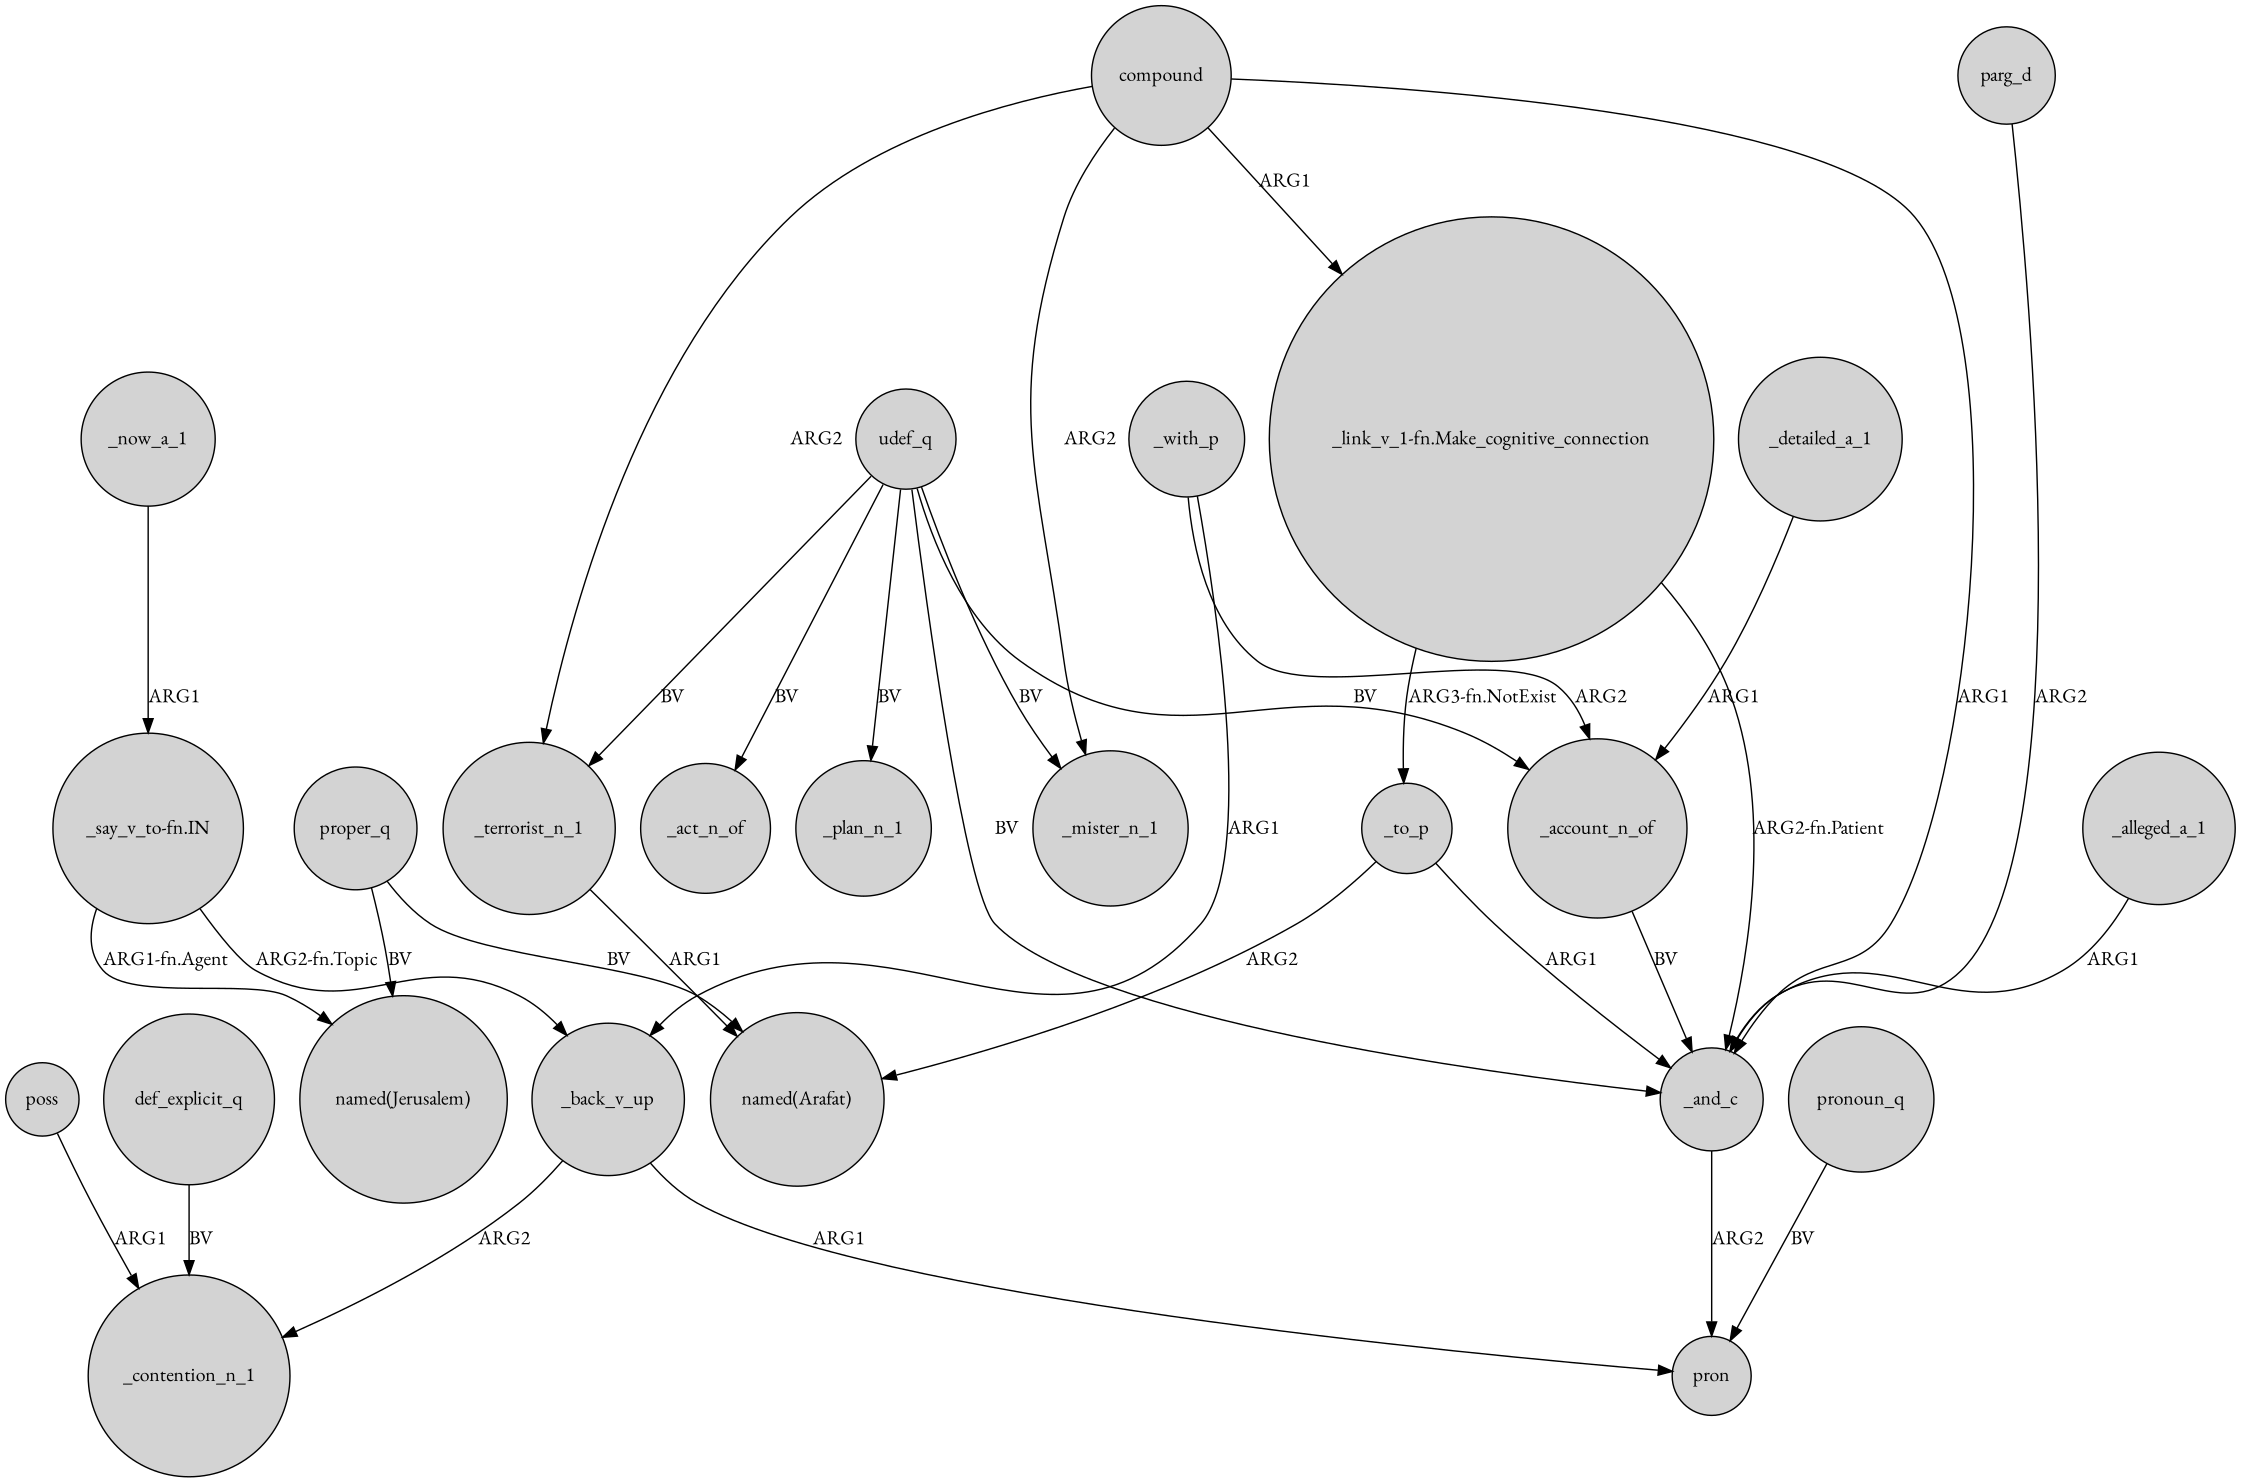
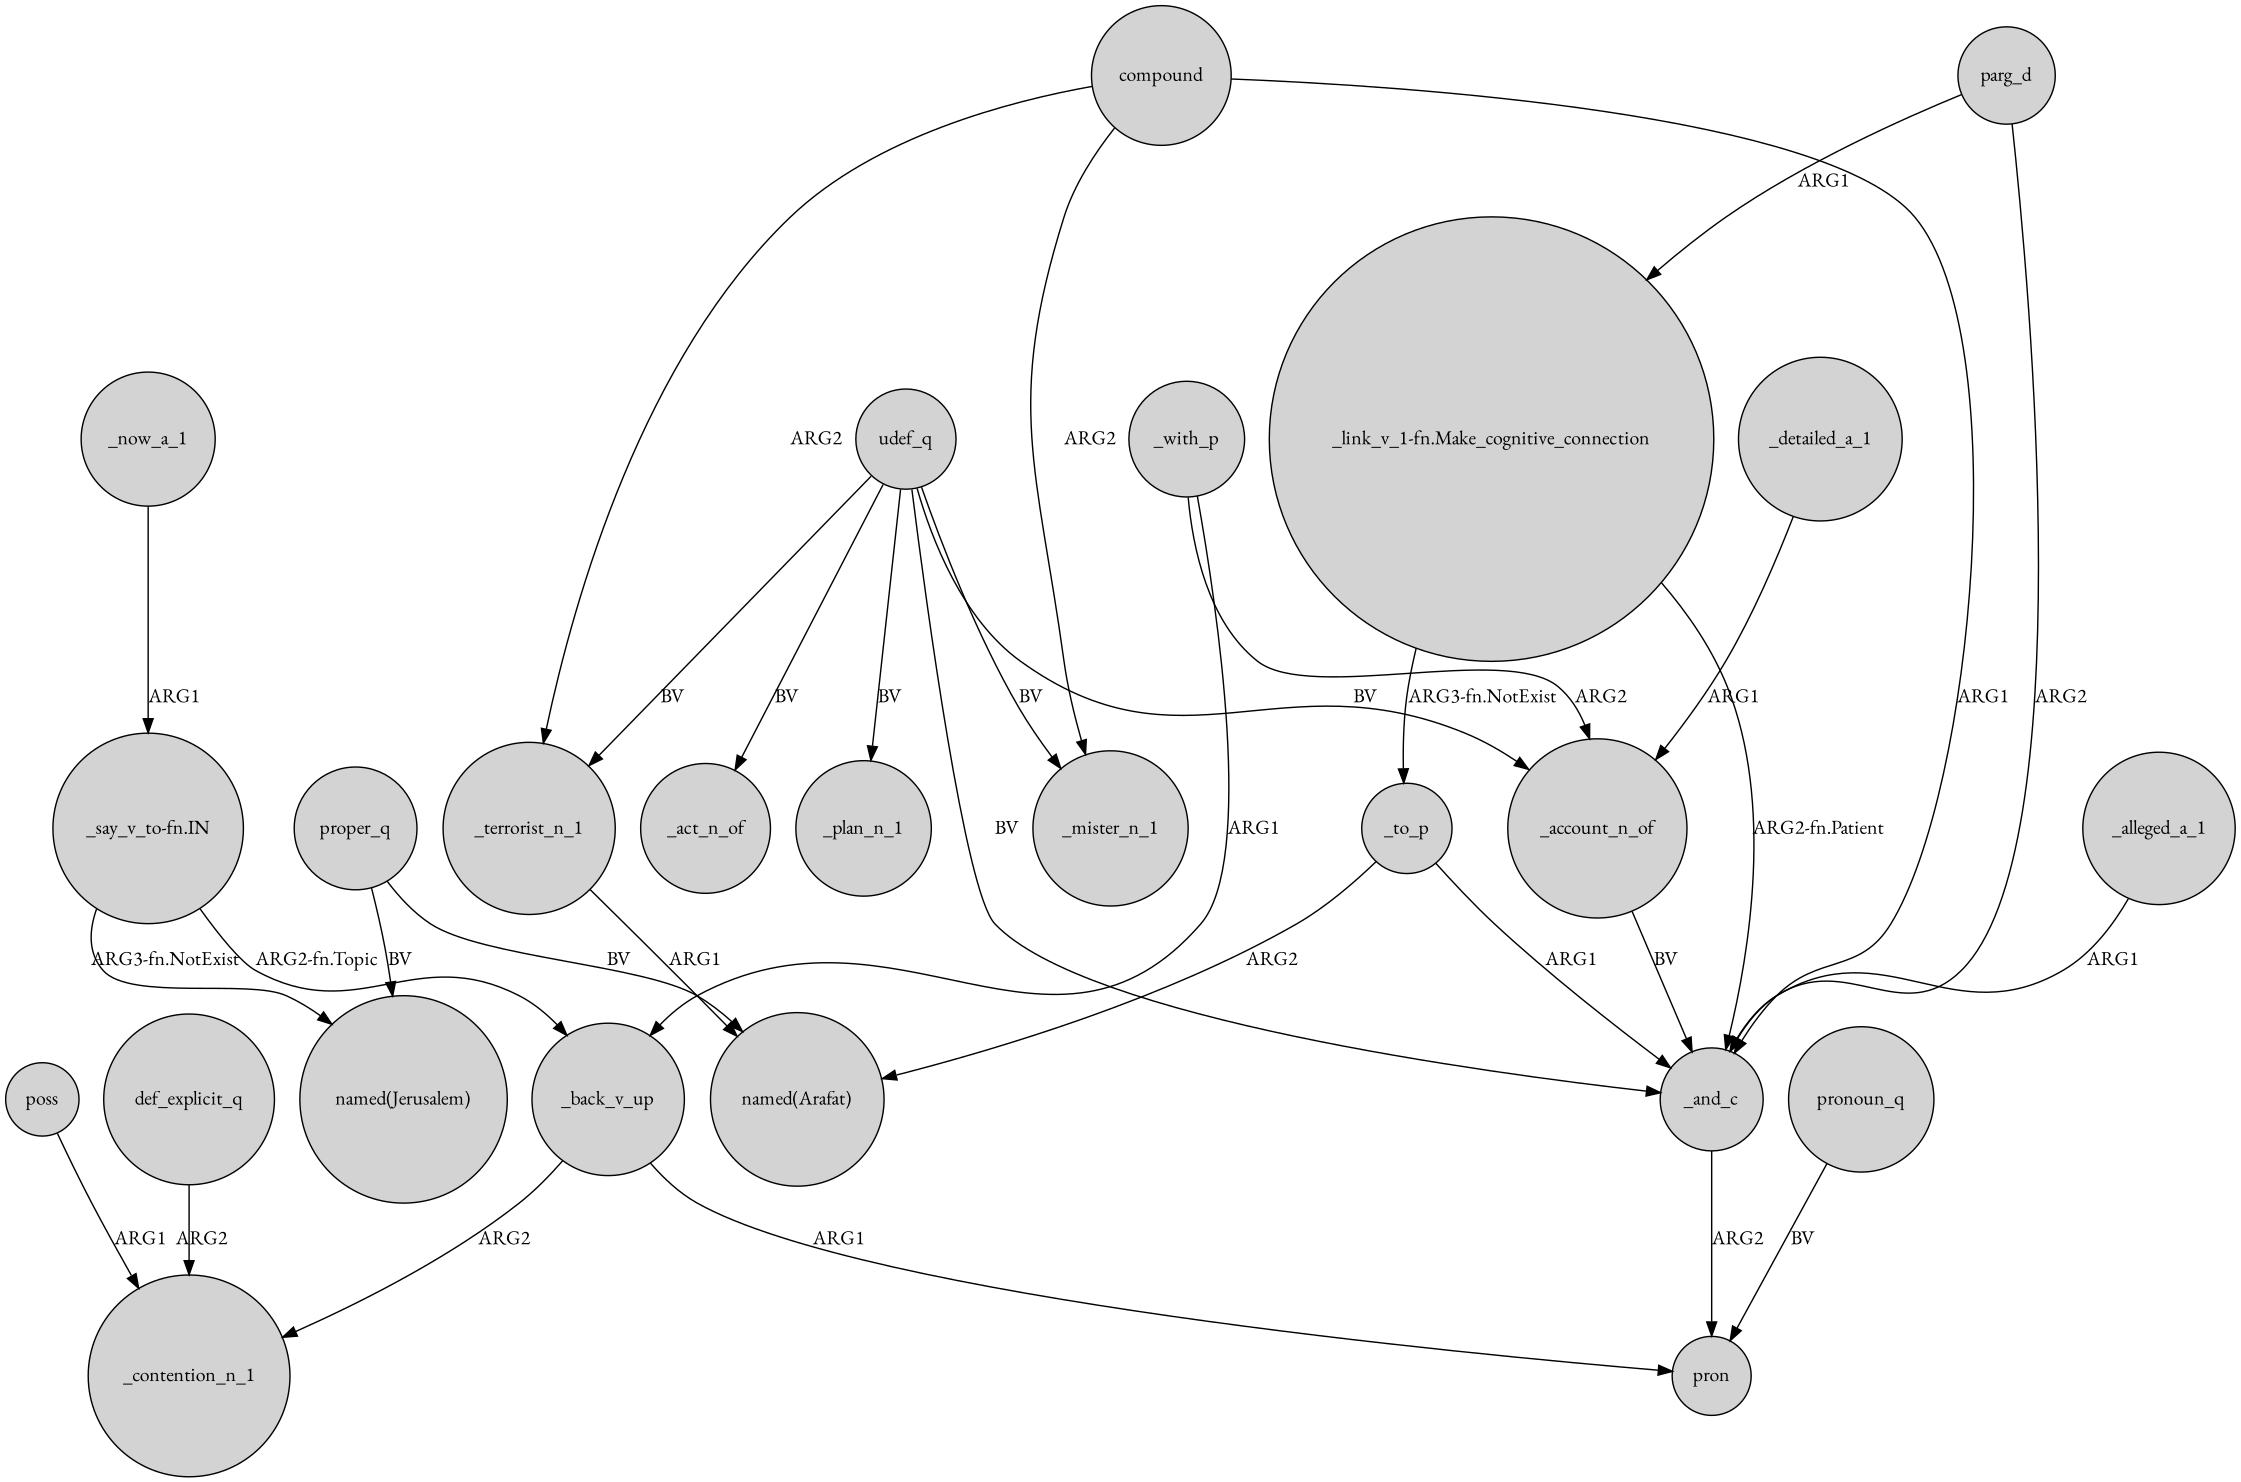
(1270, 196) -> (1802, 170)
(166, 960) -> (166, 960)
(202, 1239) -> (202, 1239)
